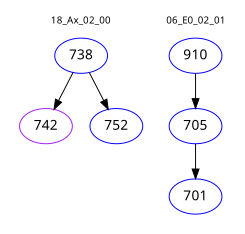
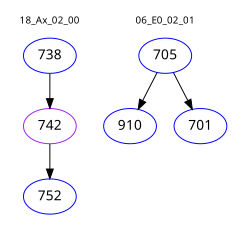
(196, 86) -> (150, 87)
(97, 87) -> (50, 157)
